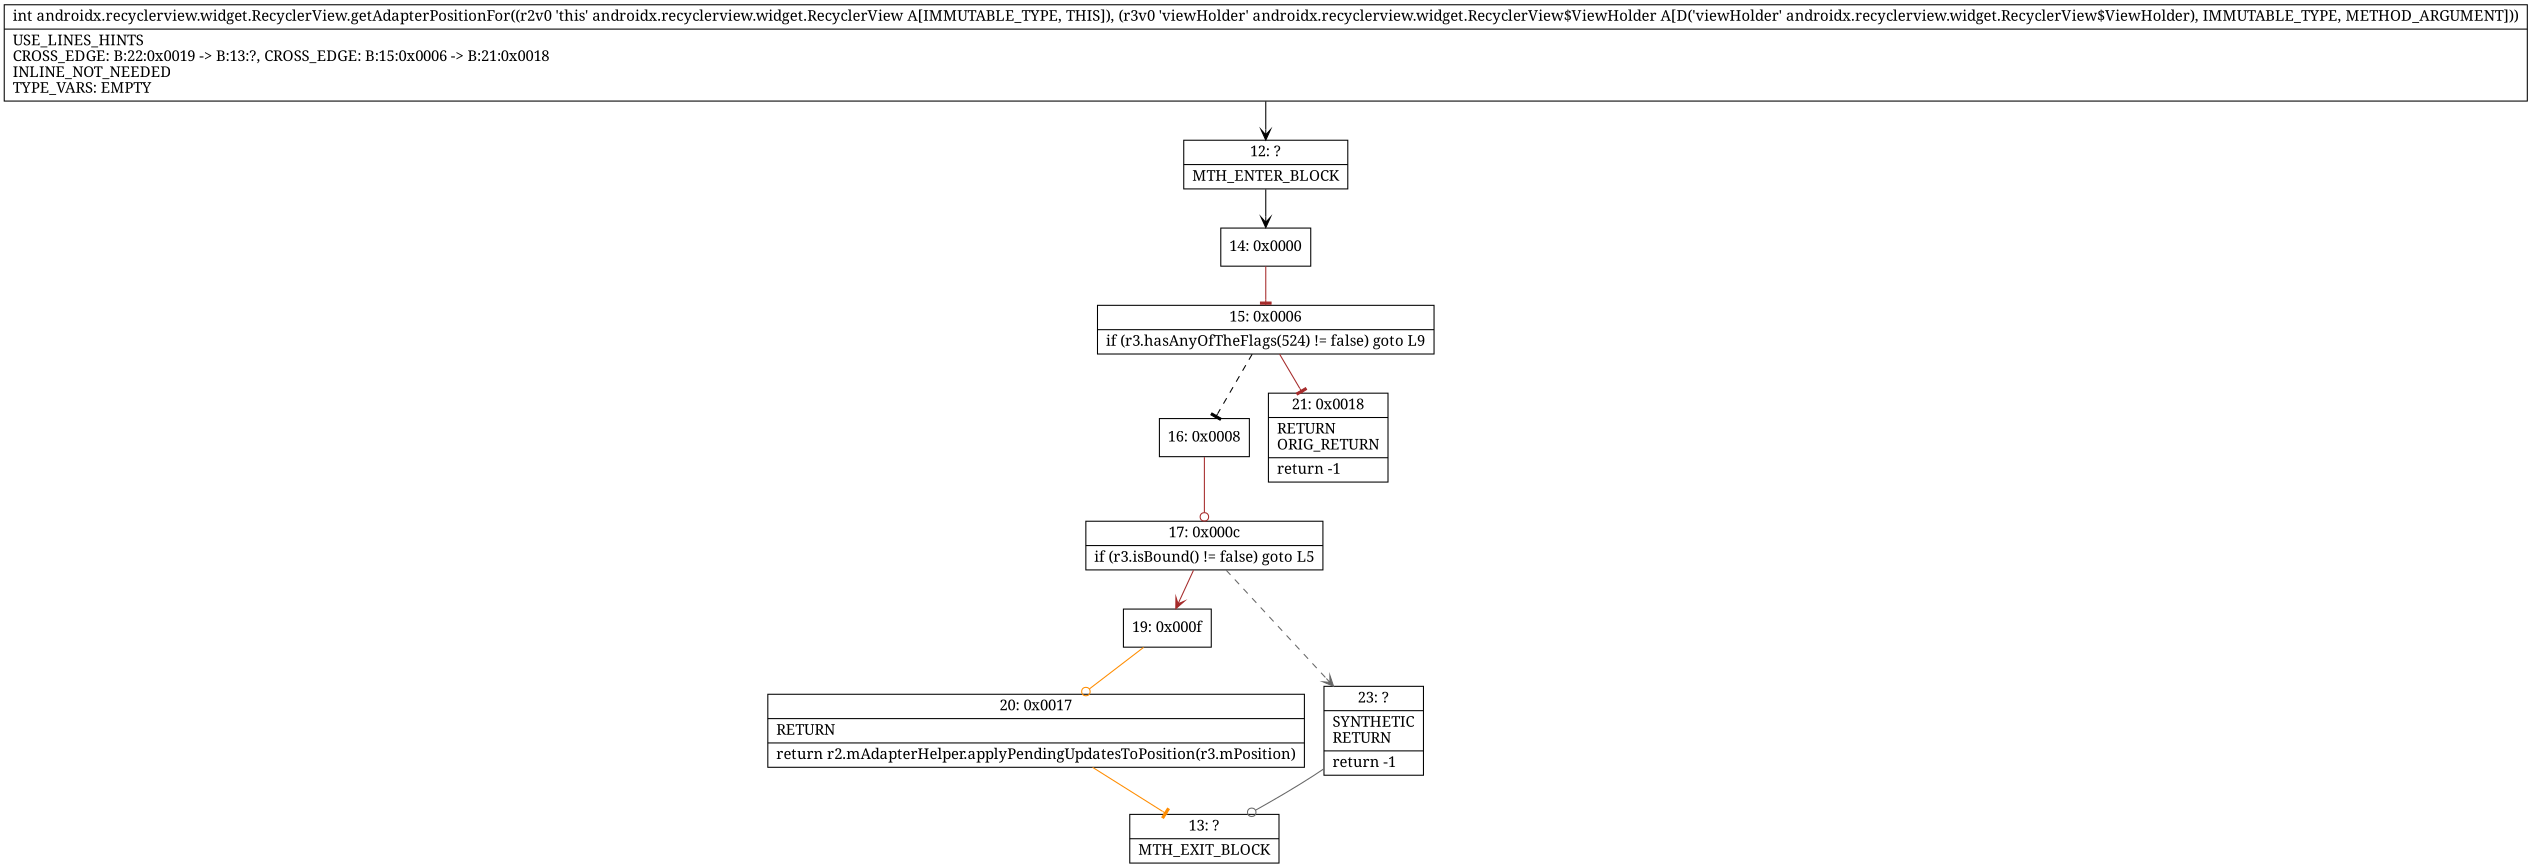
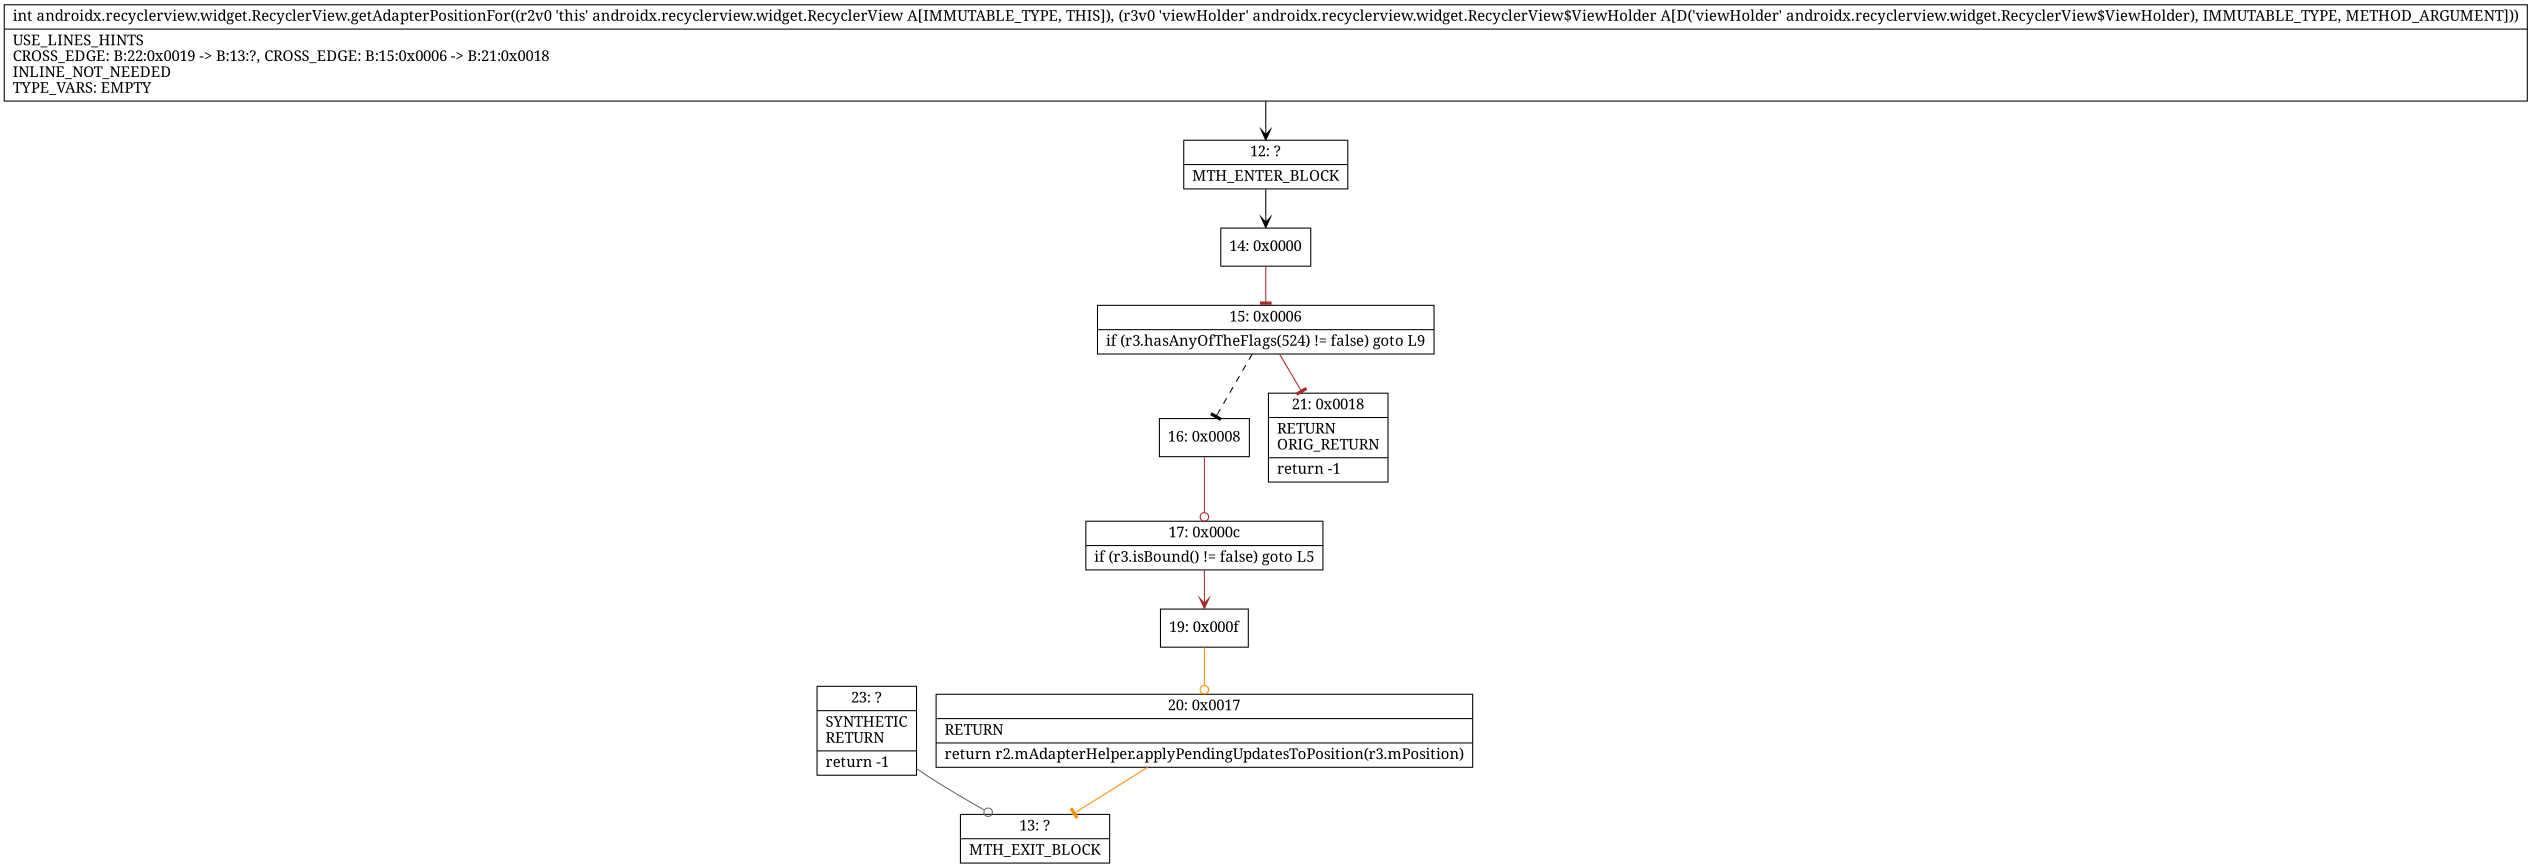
(1276, 624) -> none
